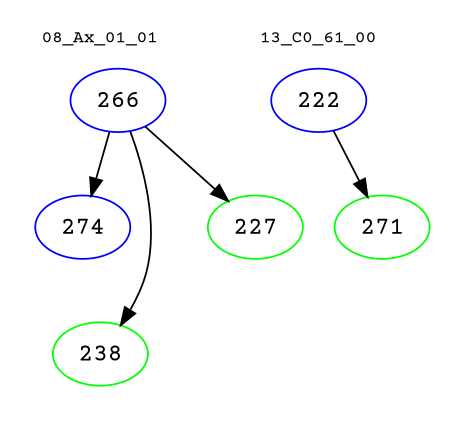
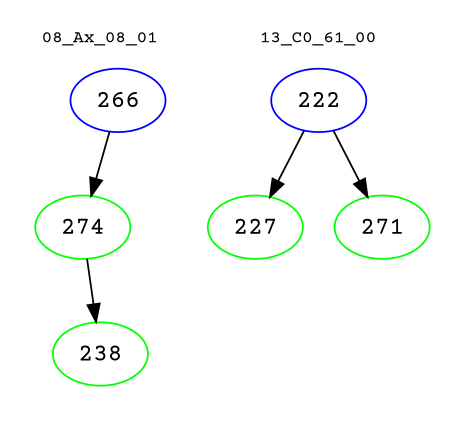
(100, 38) -> (100, 38)
(168, 147) -> (291, 156)
(150, 221) -> (90, 281)
(83, 227) -> (83, 227)
